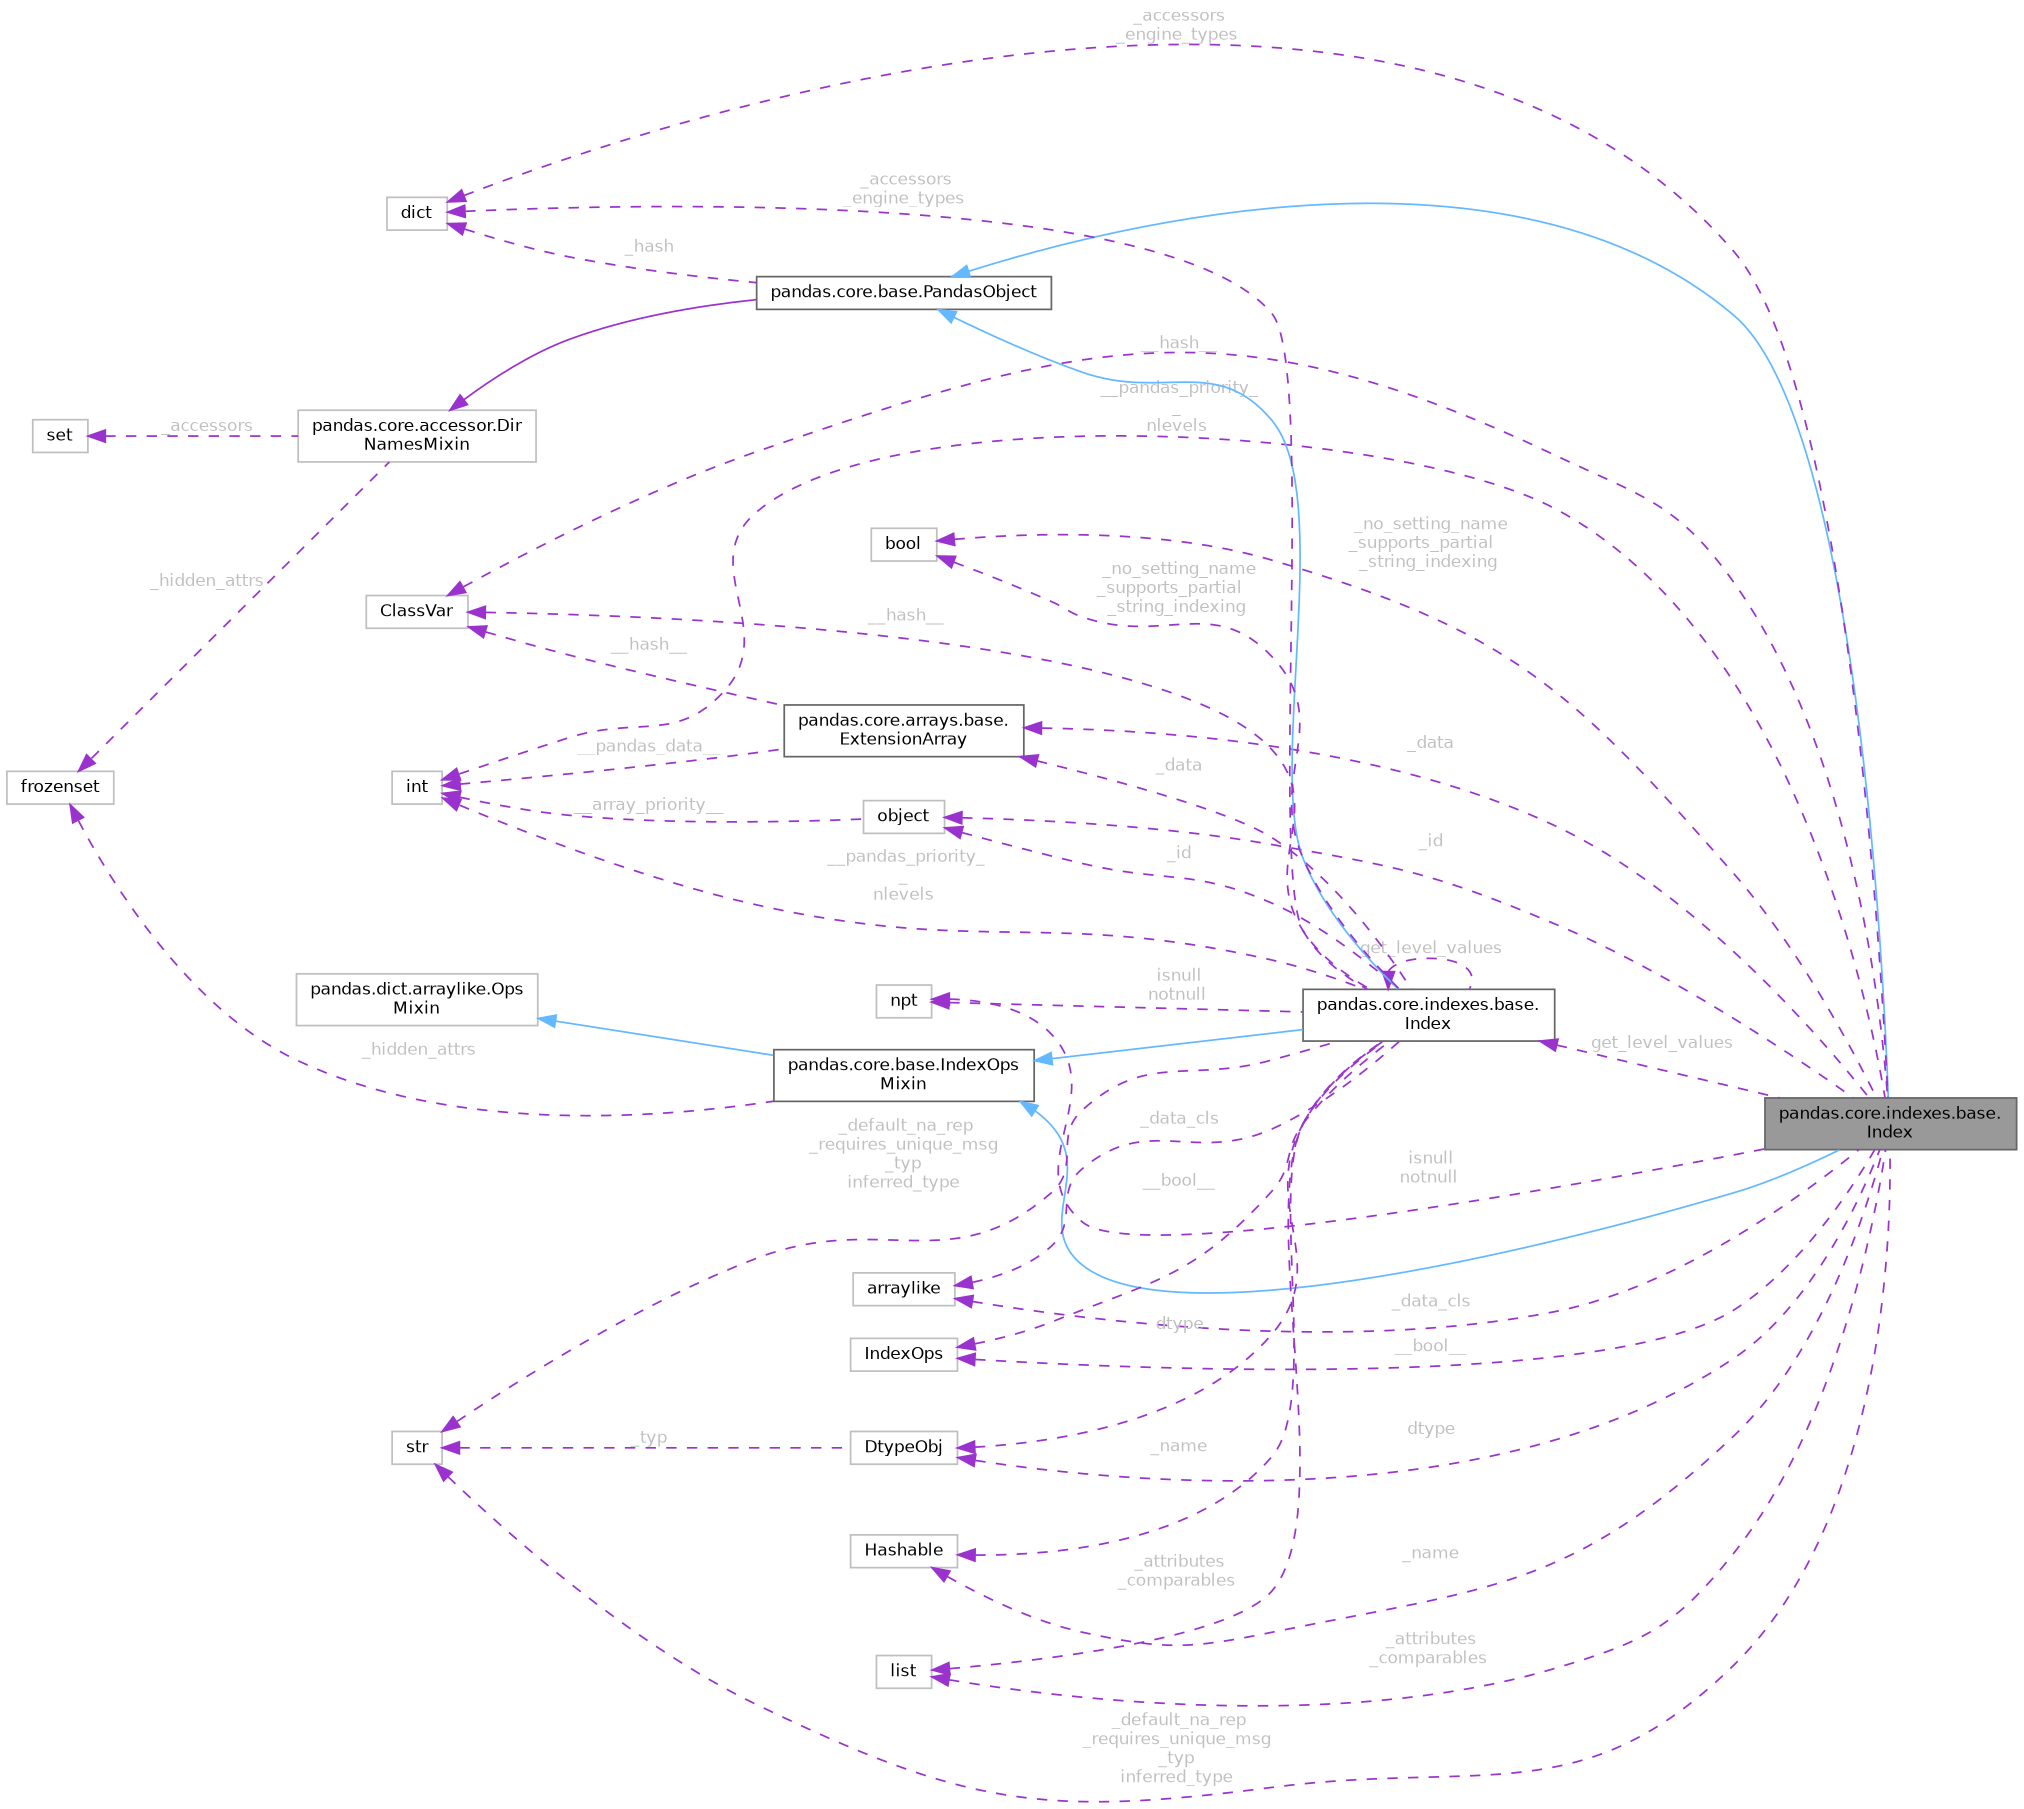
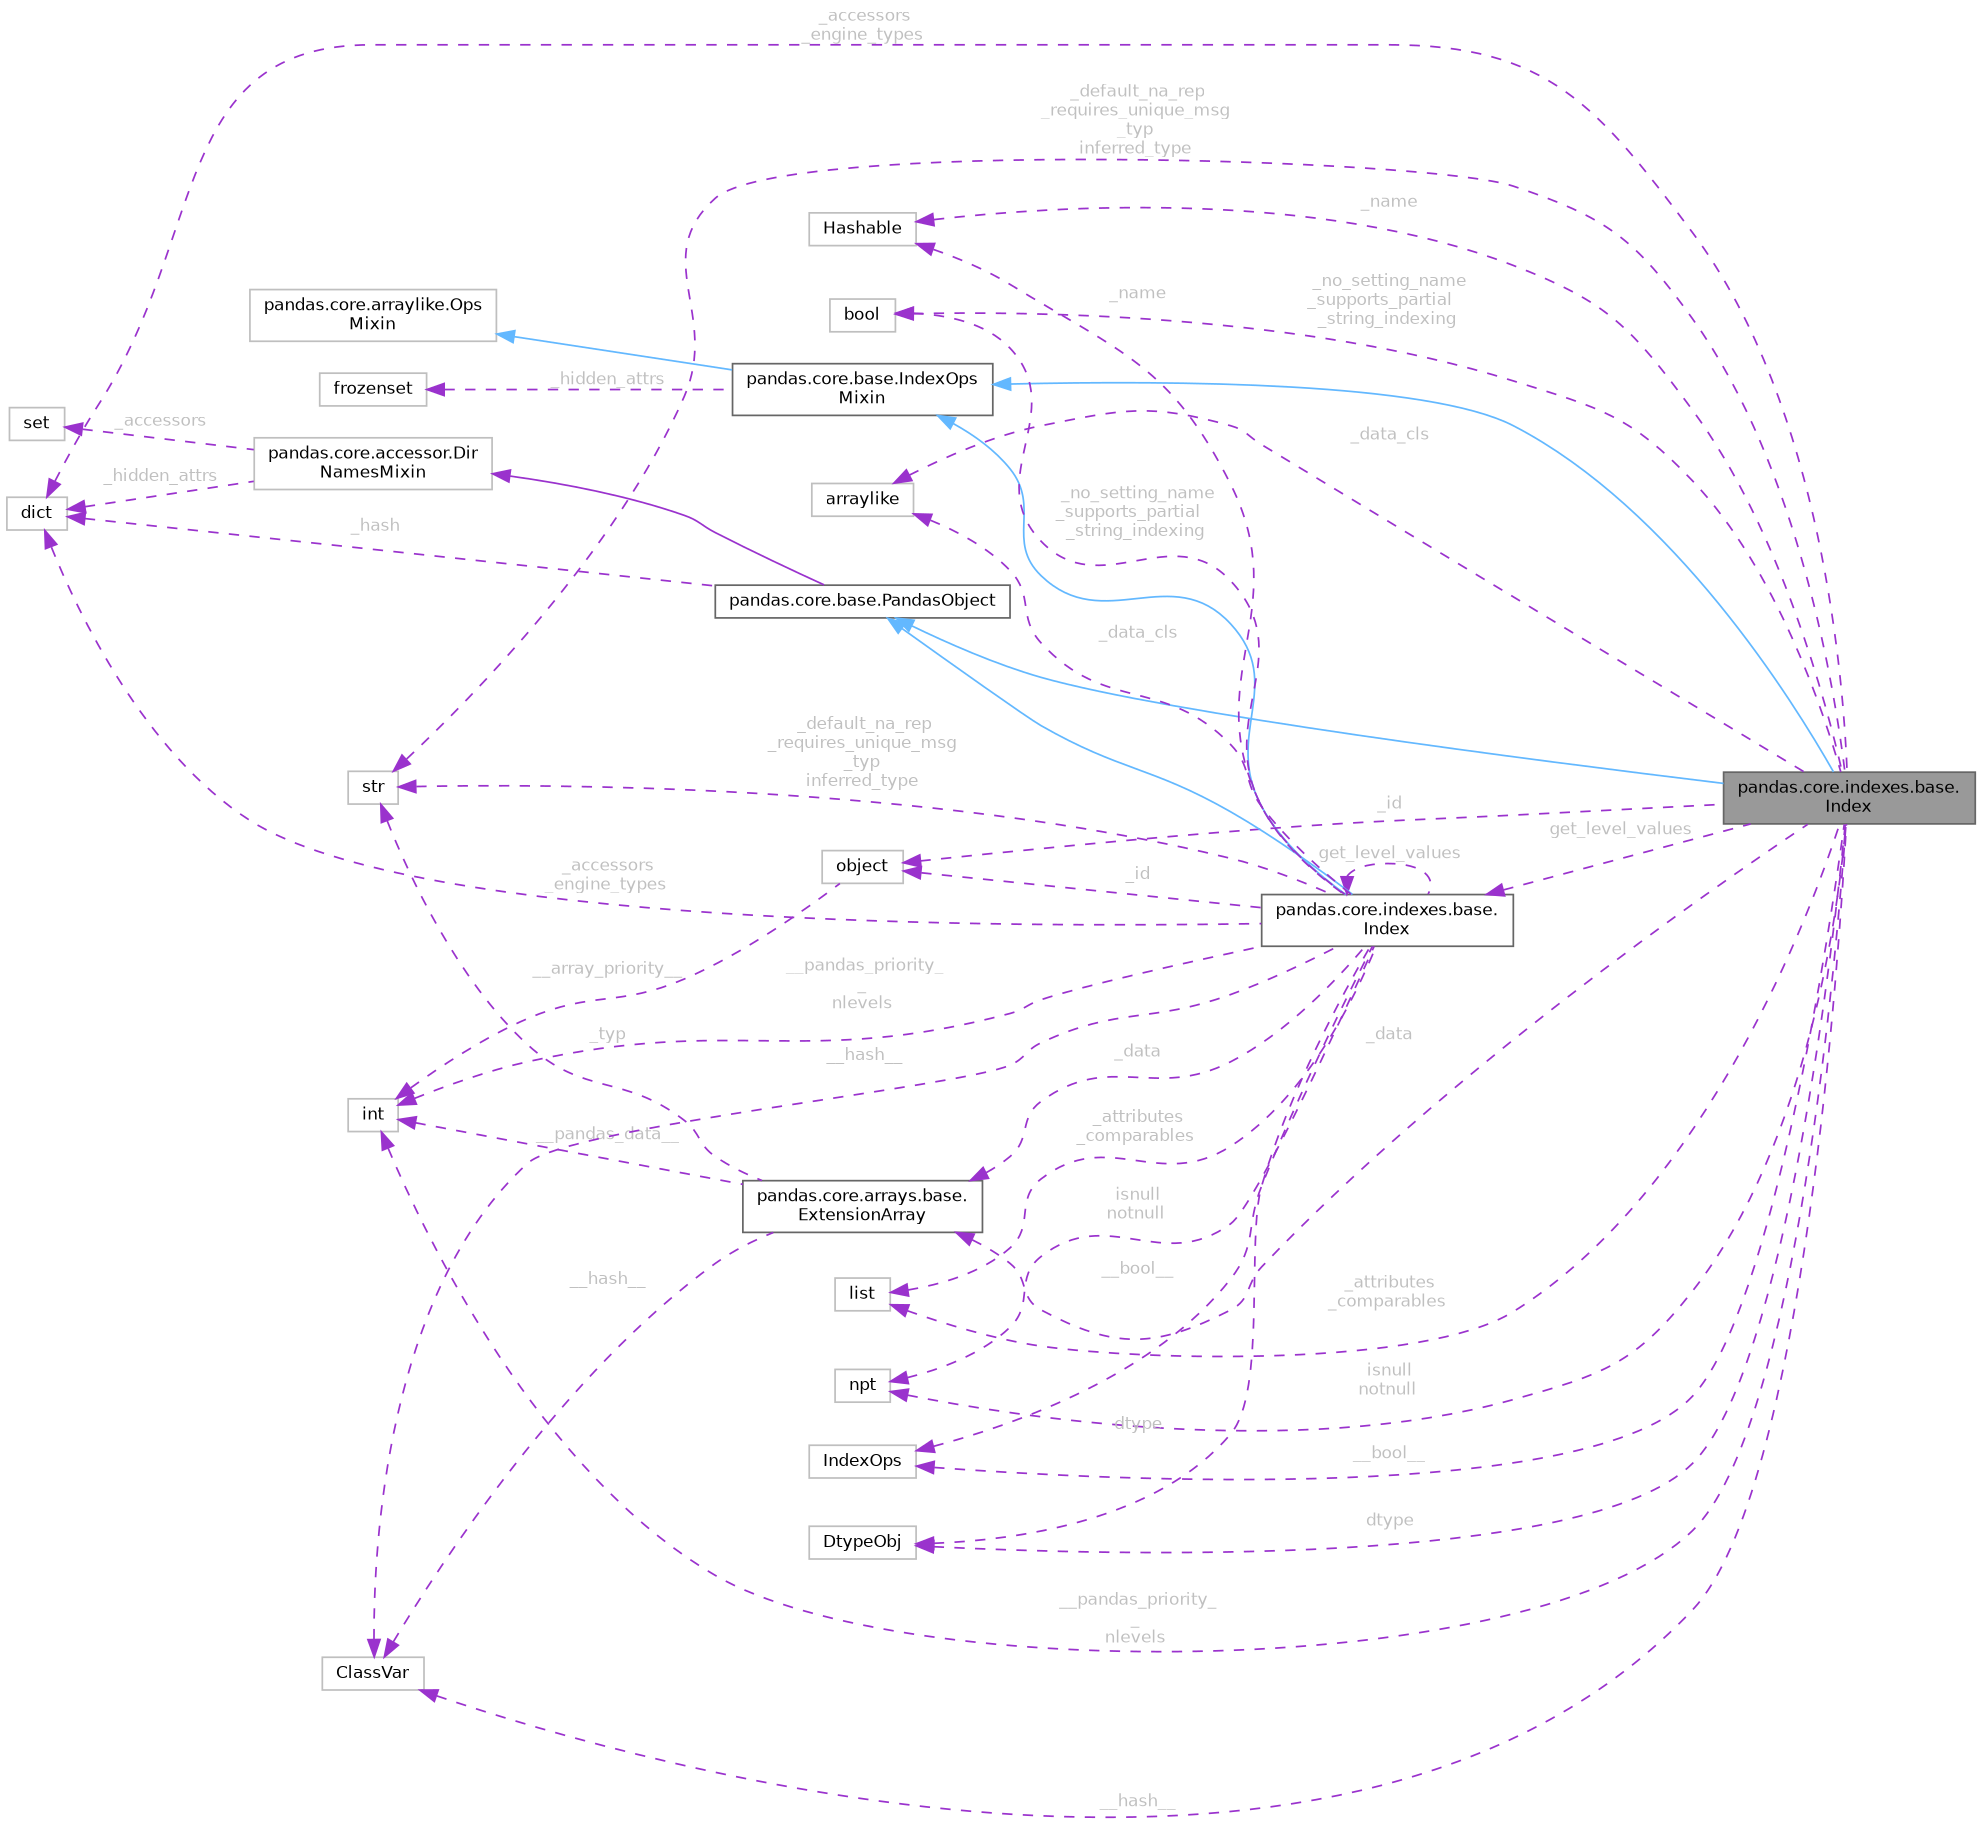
(240, 610) -> (169, 494)
(417, 1000) -> (373, 315)
(655, 1448) -> (532, 1048)
